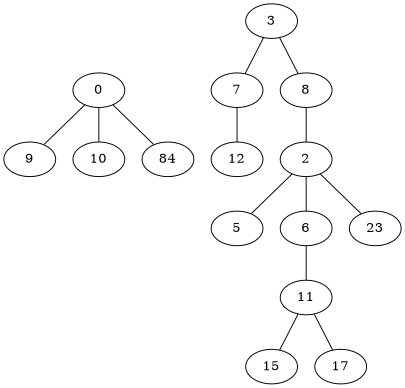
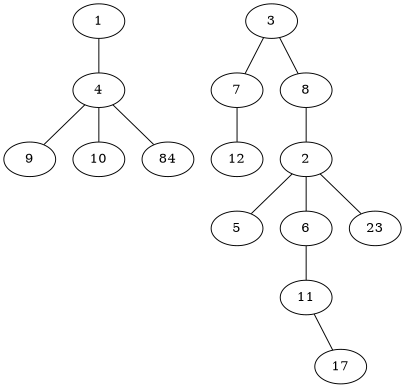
none -> (99, 21)
(99, 90) -> (99, 90)
(272, 367) -> none
